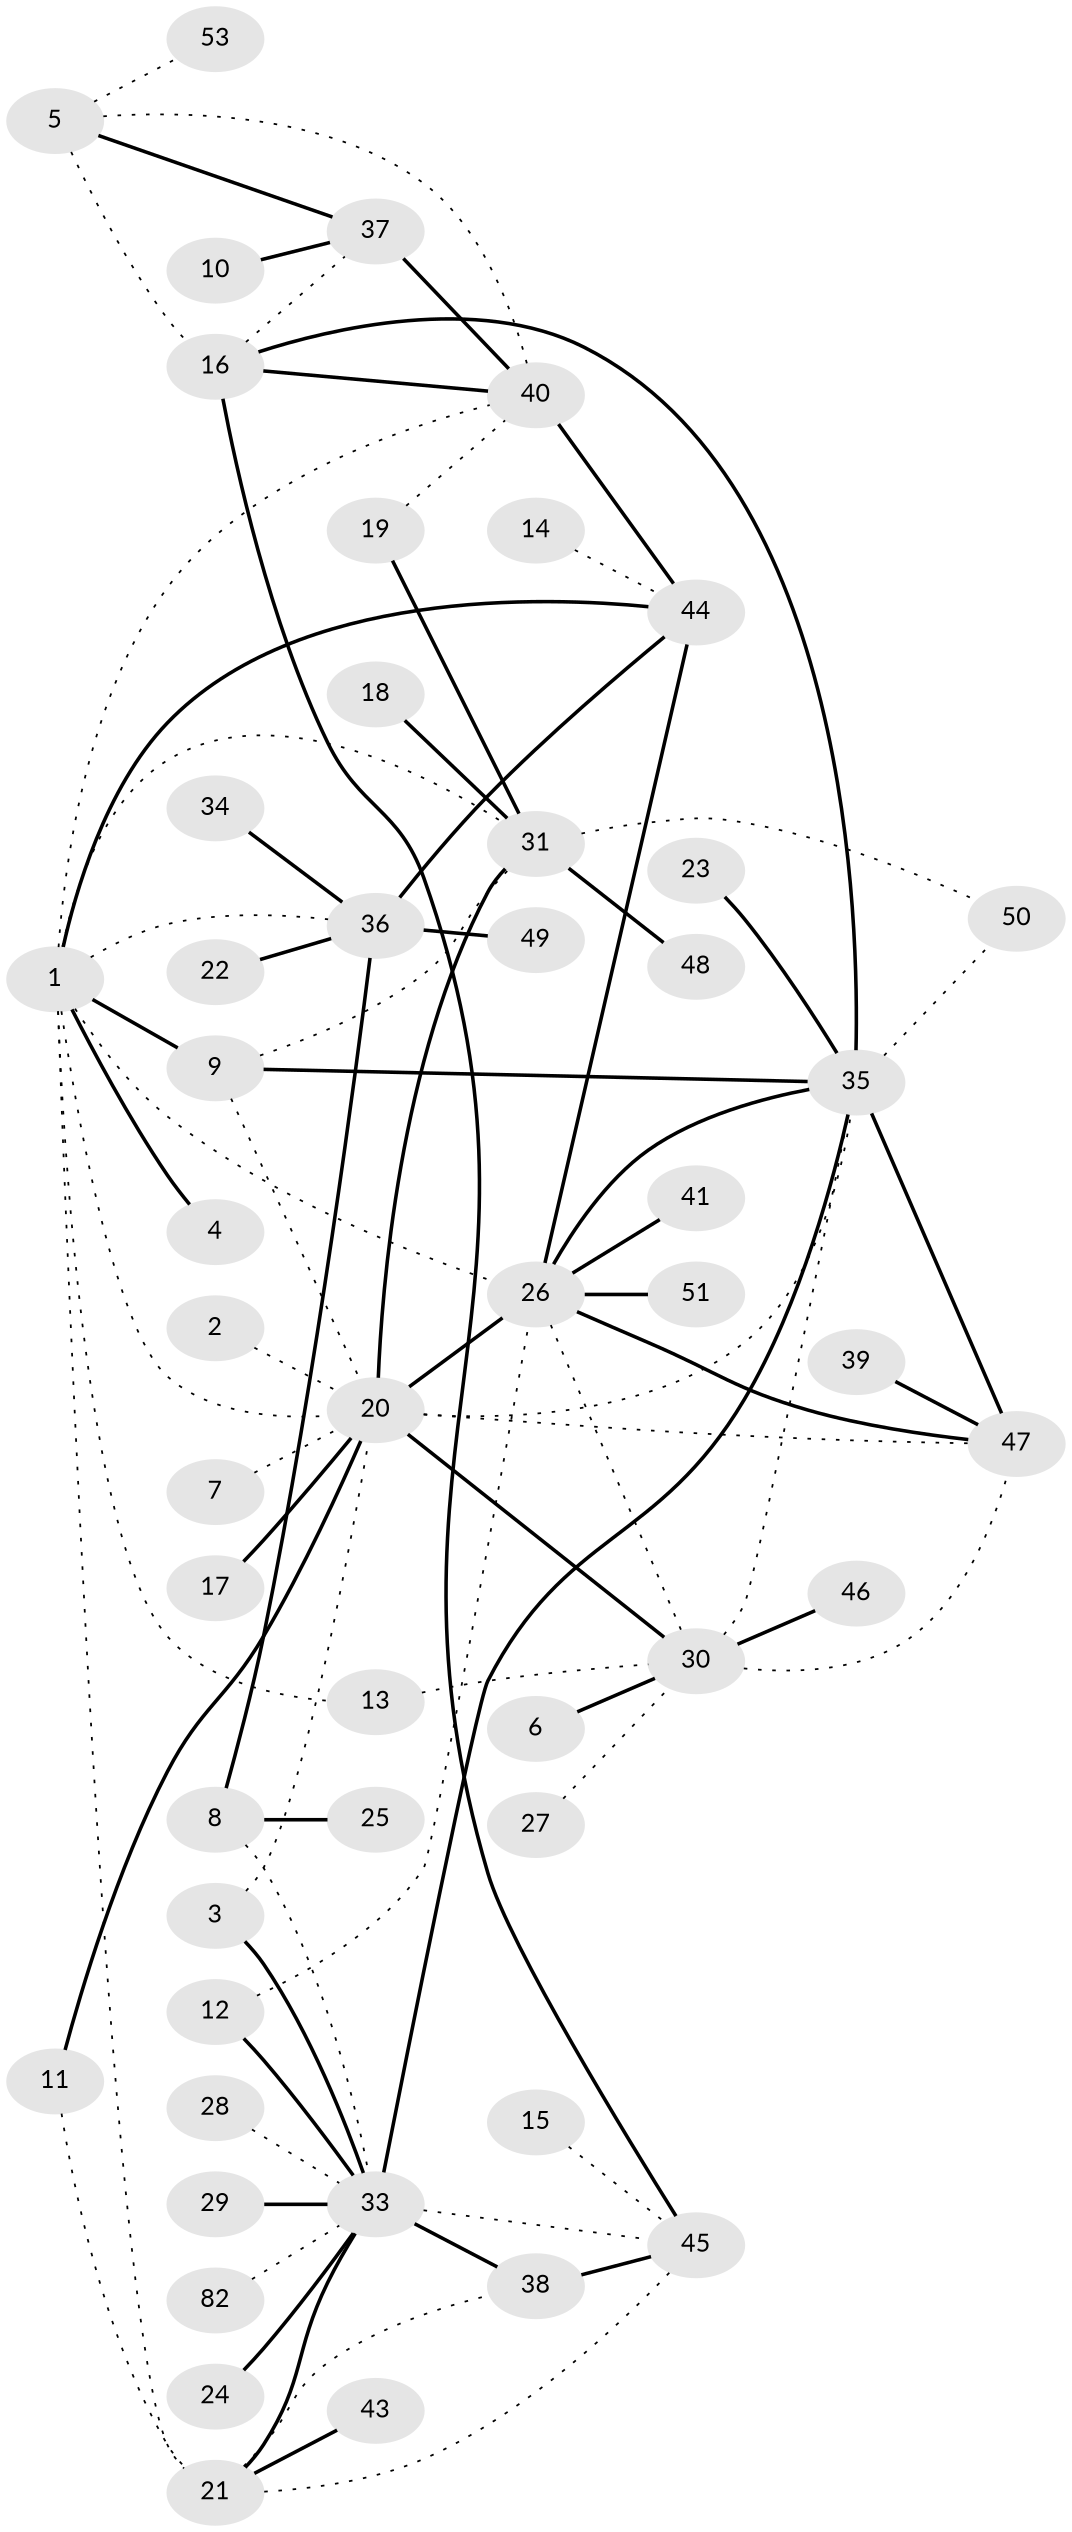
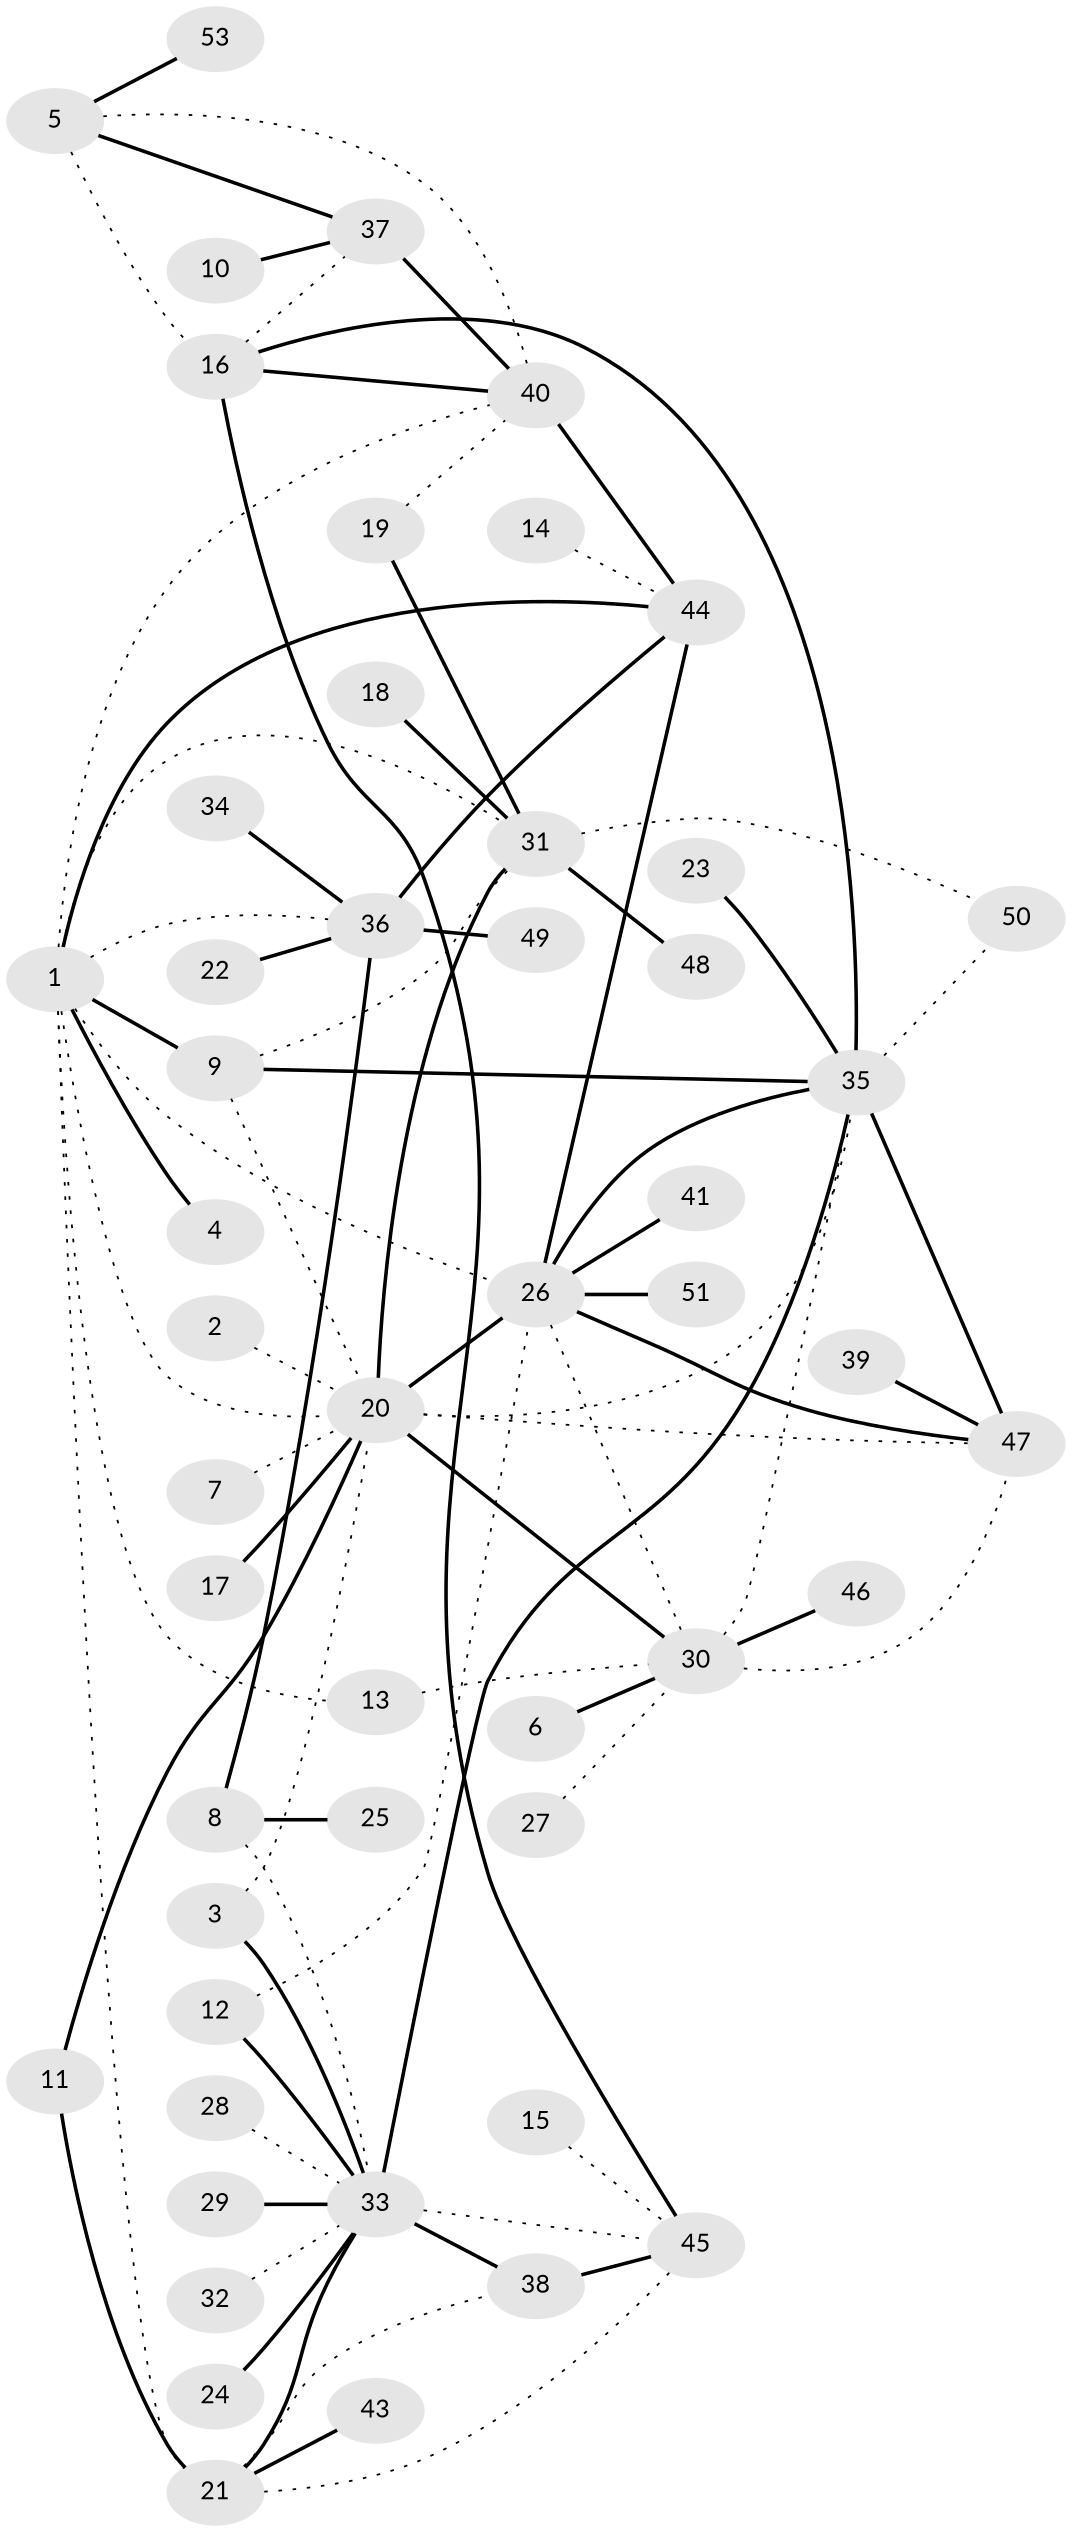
(135, 80) -> (135, 80)
(105, 2298) -> (105, 2298)
(215, 2300) -> (215, 2300)
